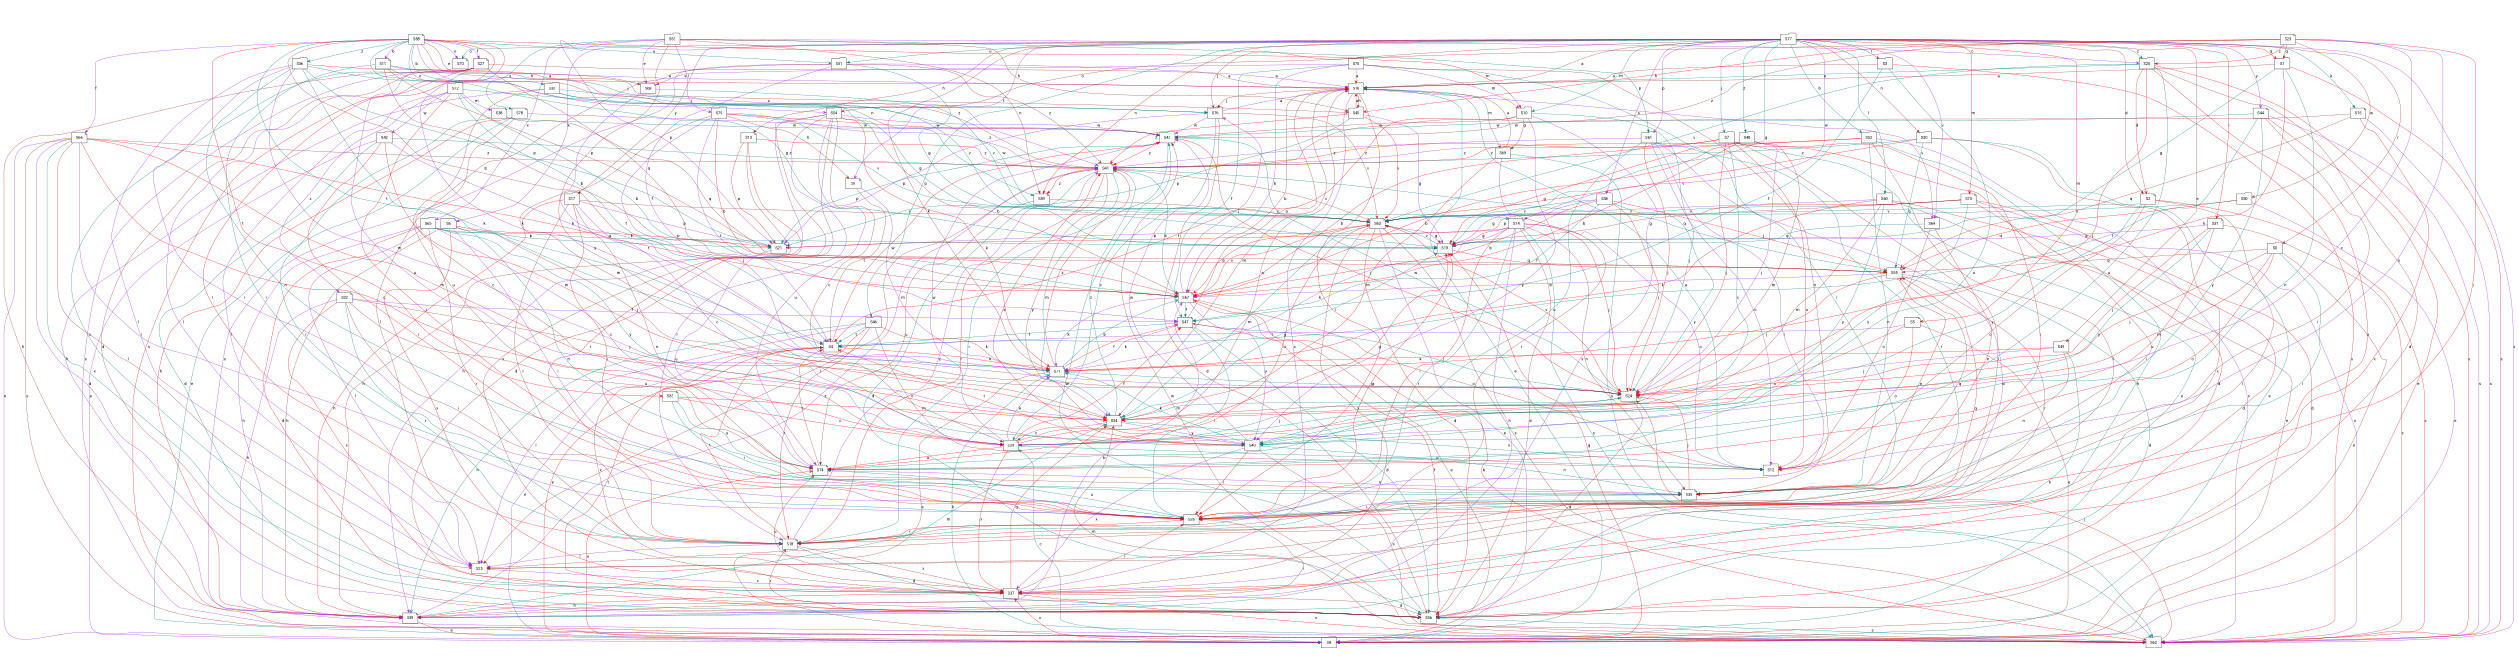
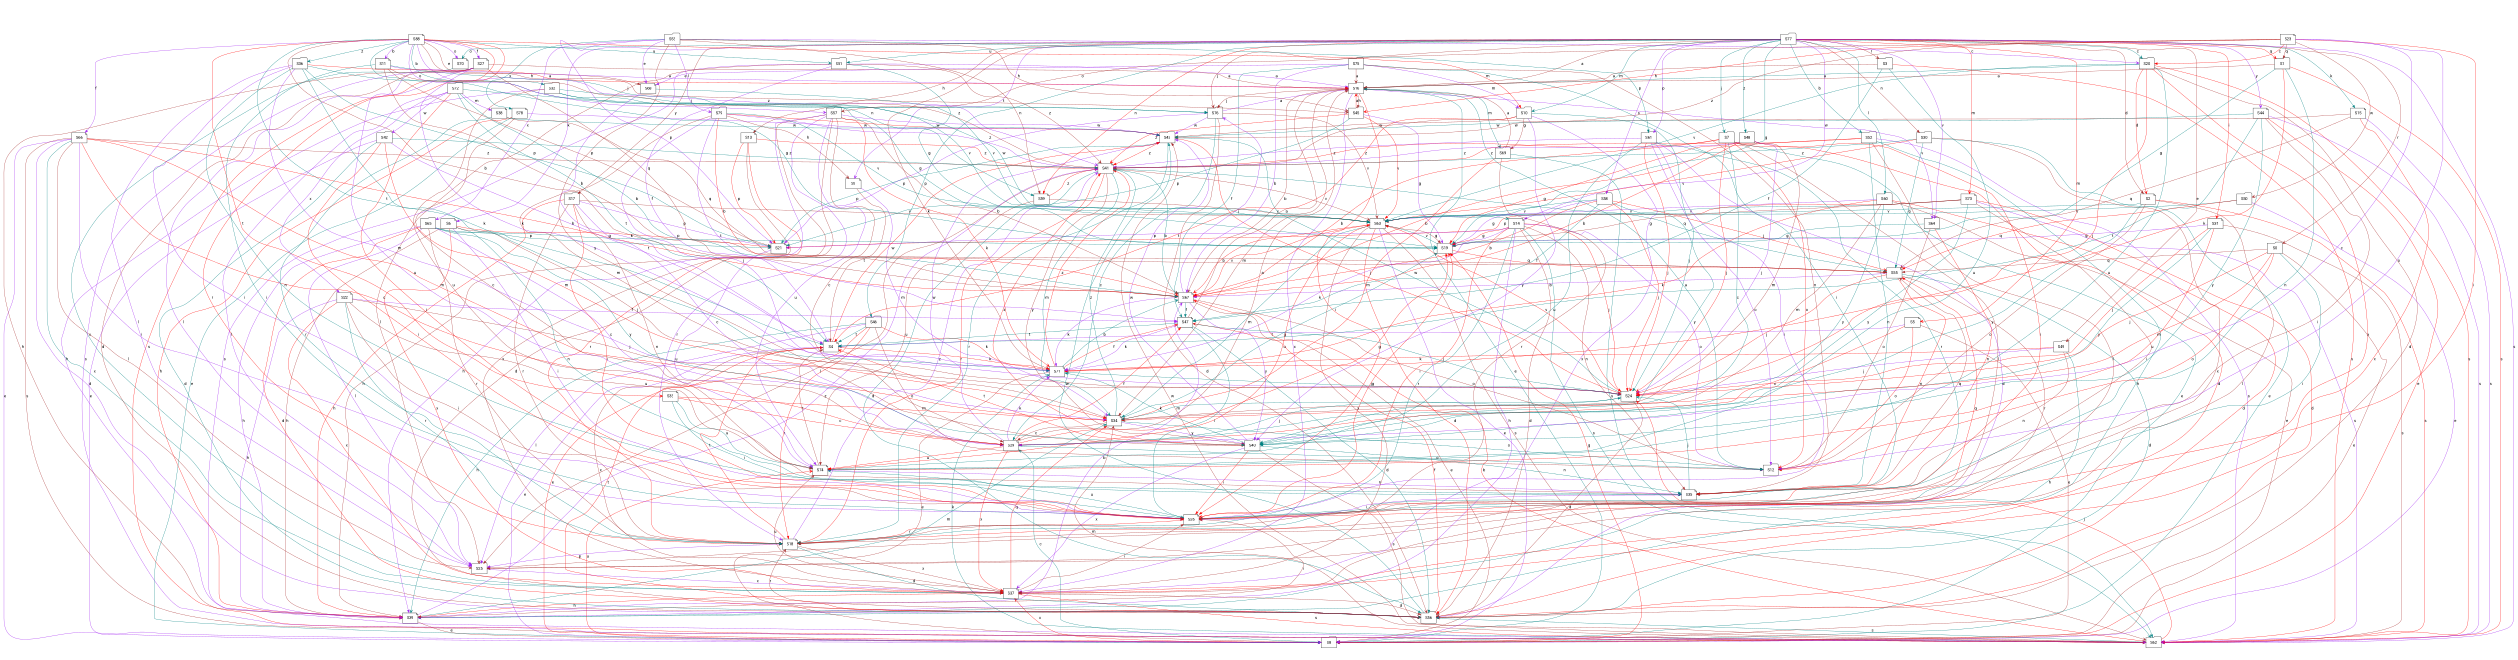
(834, 113) -> (834, 113)
(1059, 178) -> (1069, 178)
(1685, 431) -> (1685, 431)
(580, 556) -> (580, 556)
